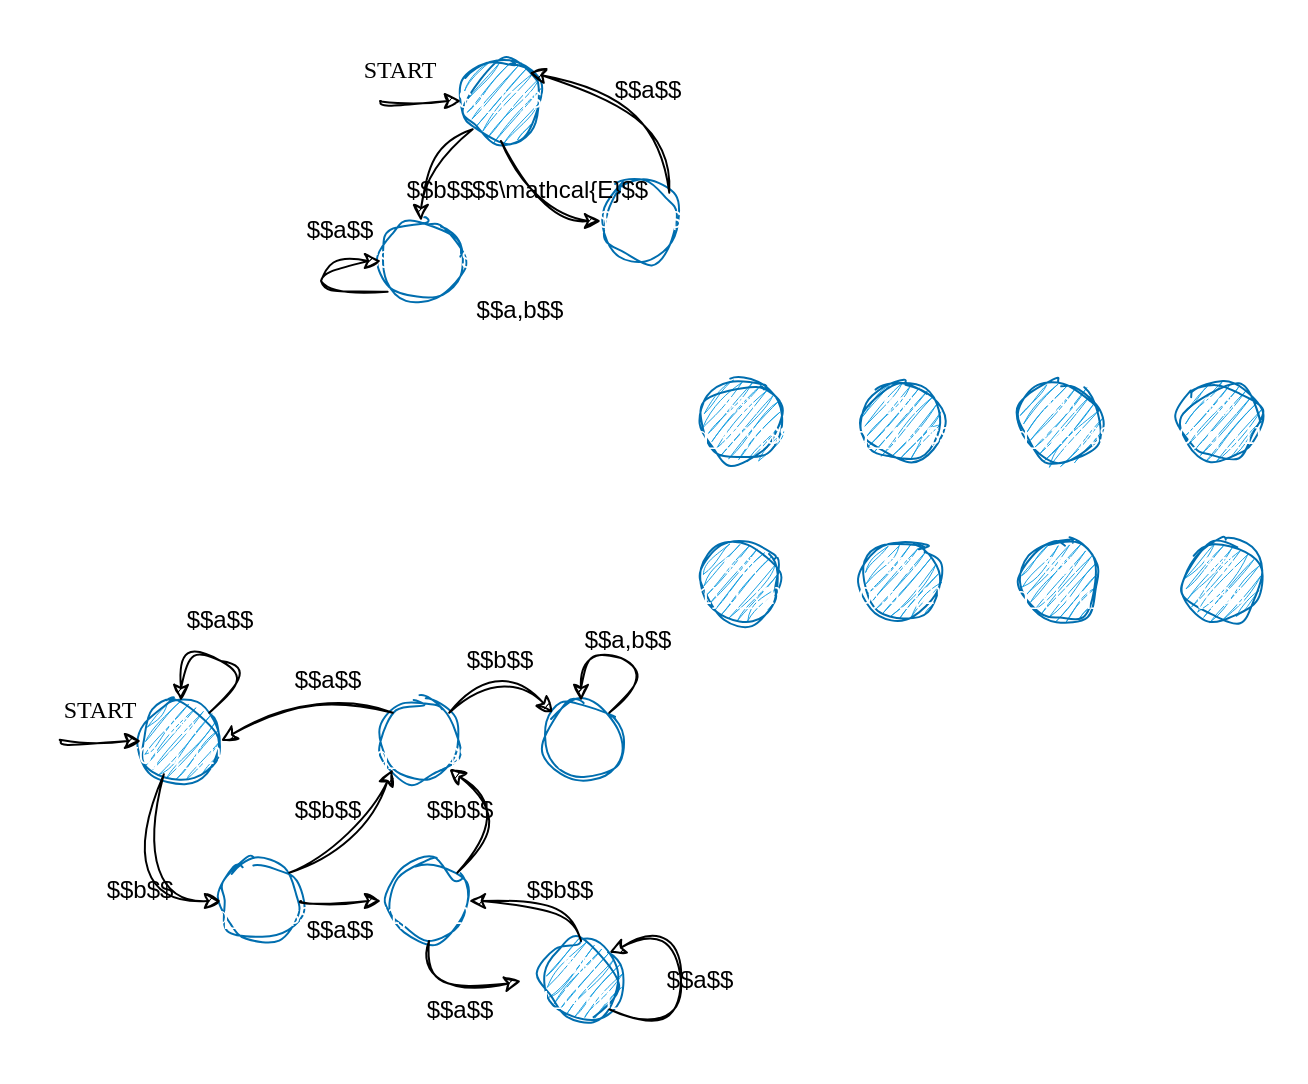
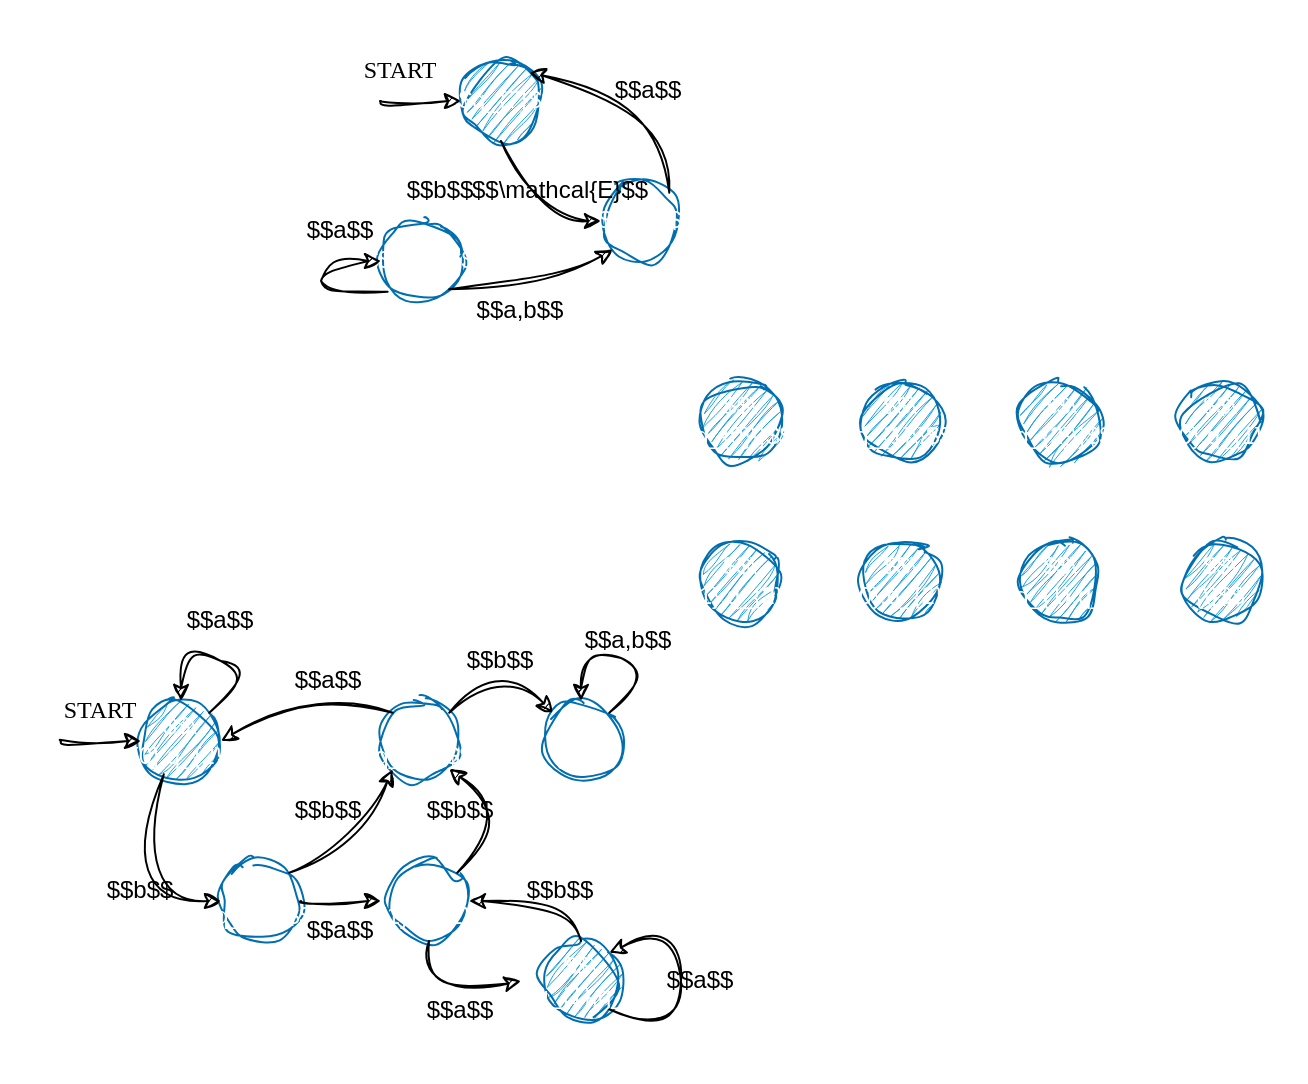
(436, 162) -> none
none -> (530, 279)
